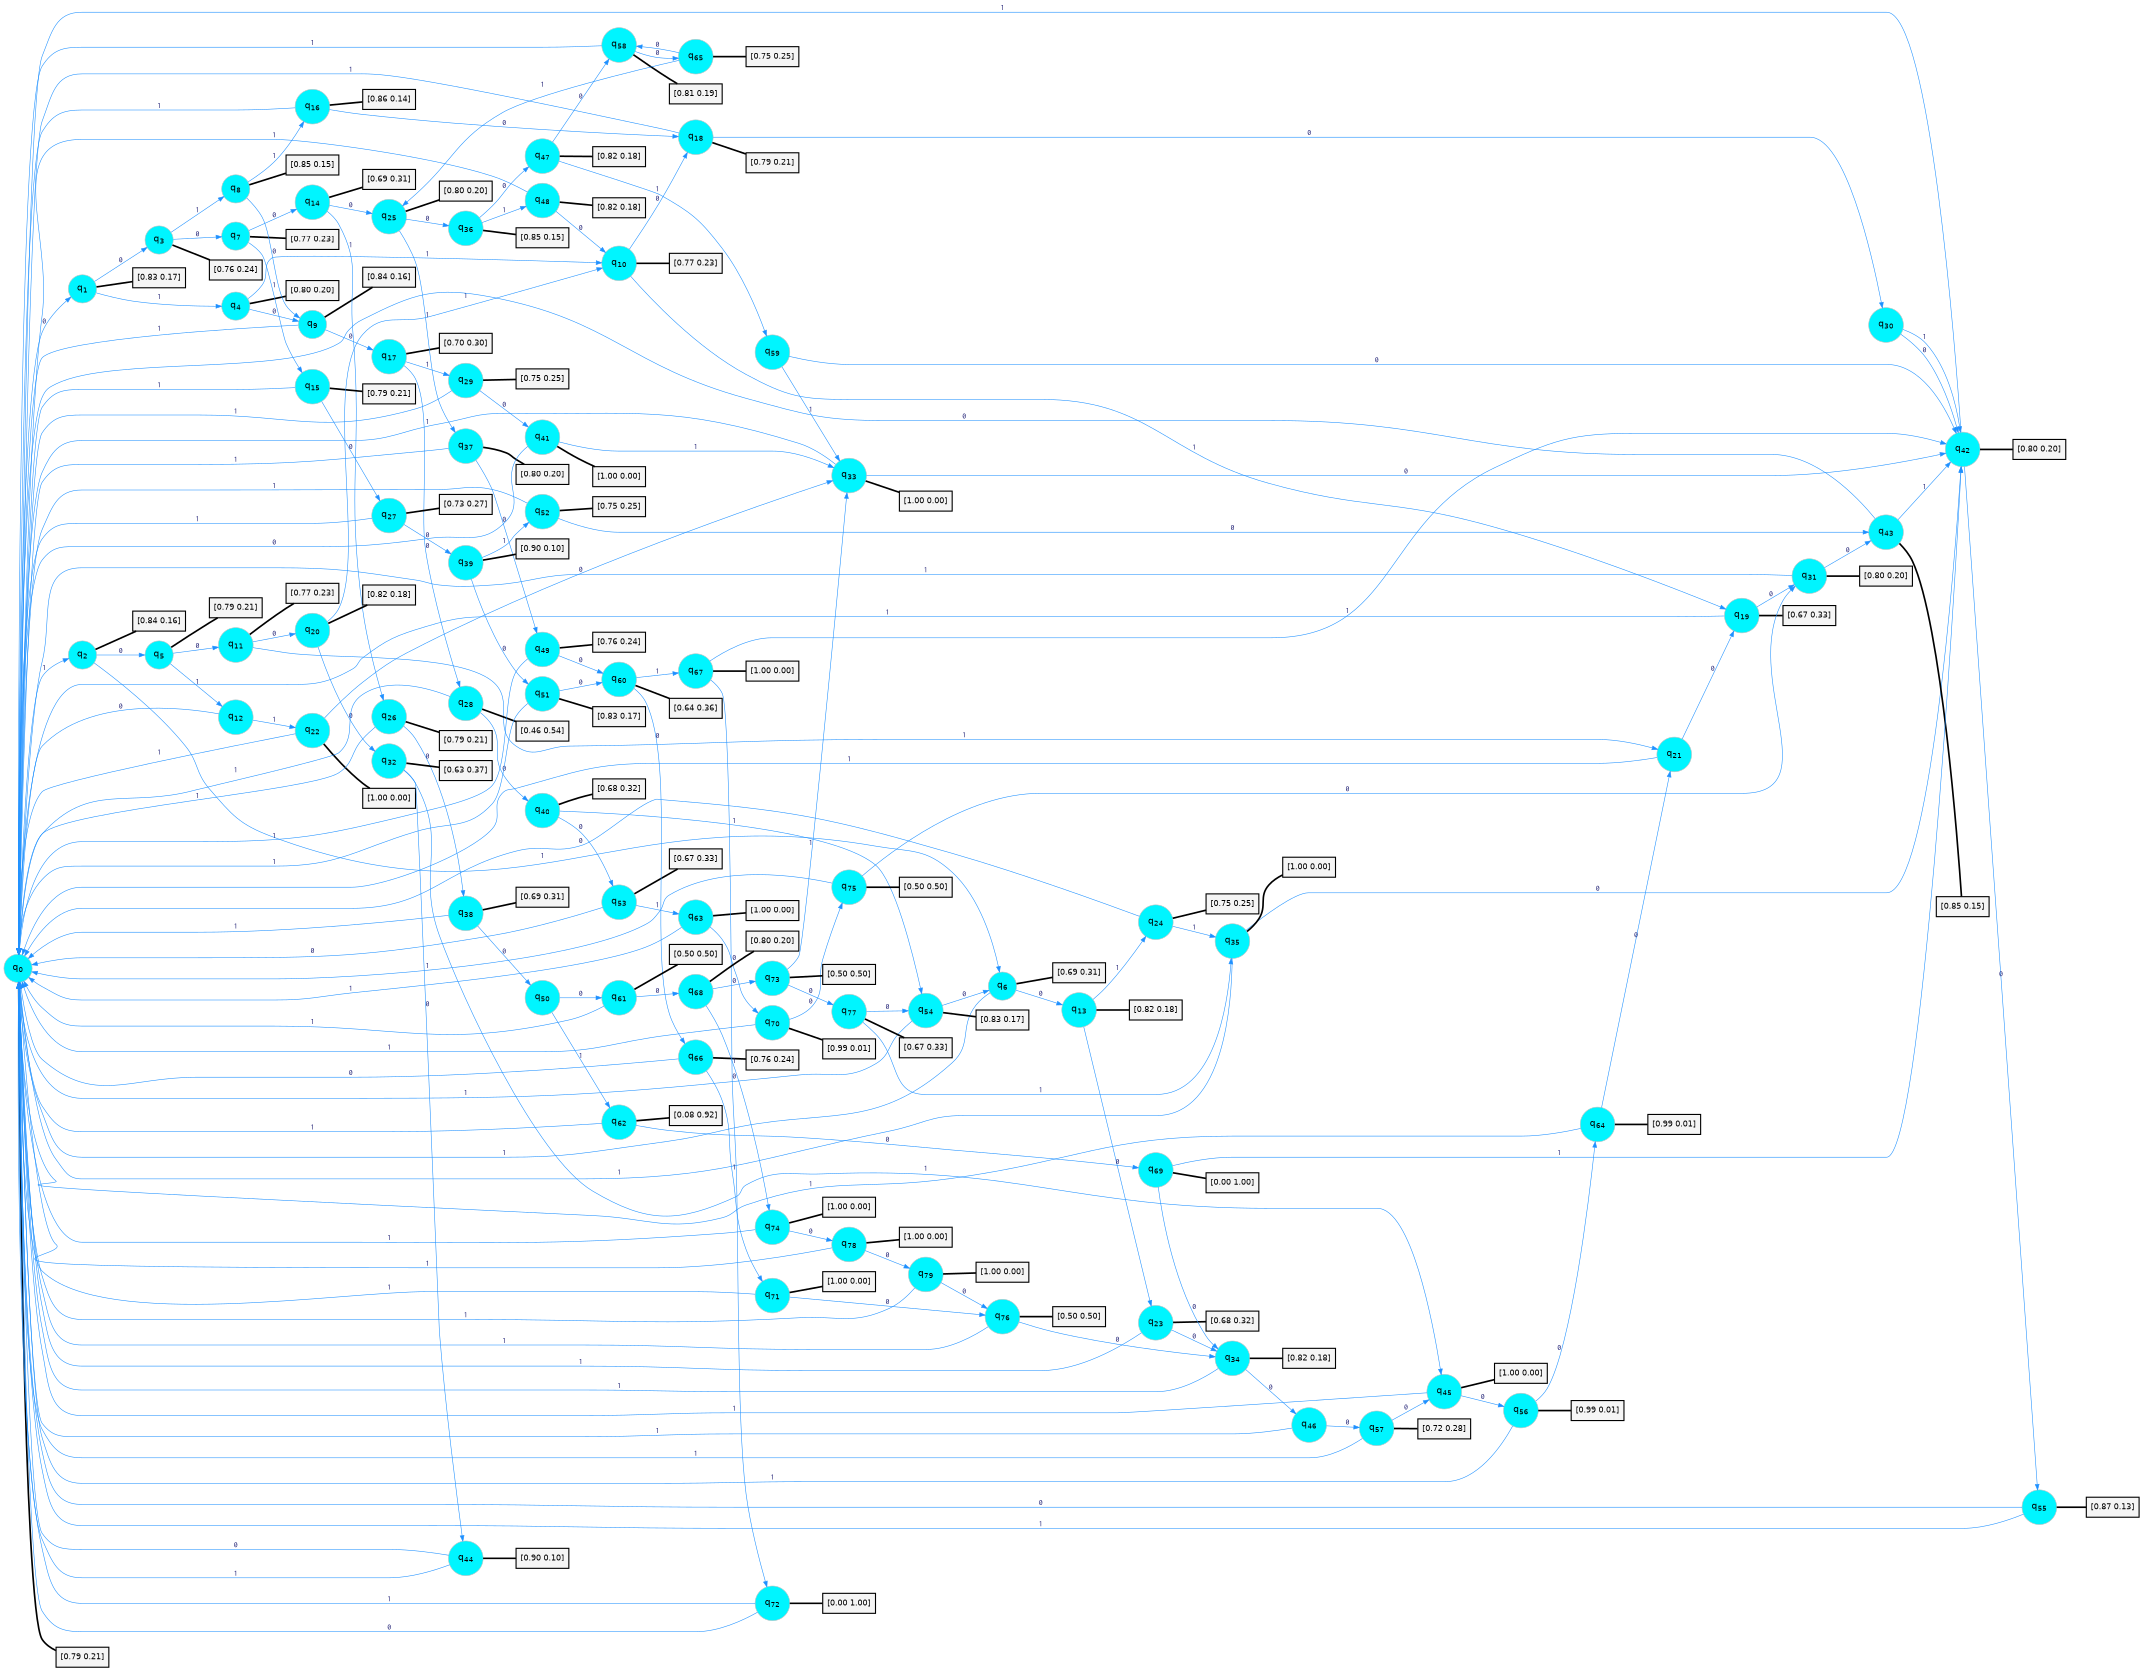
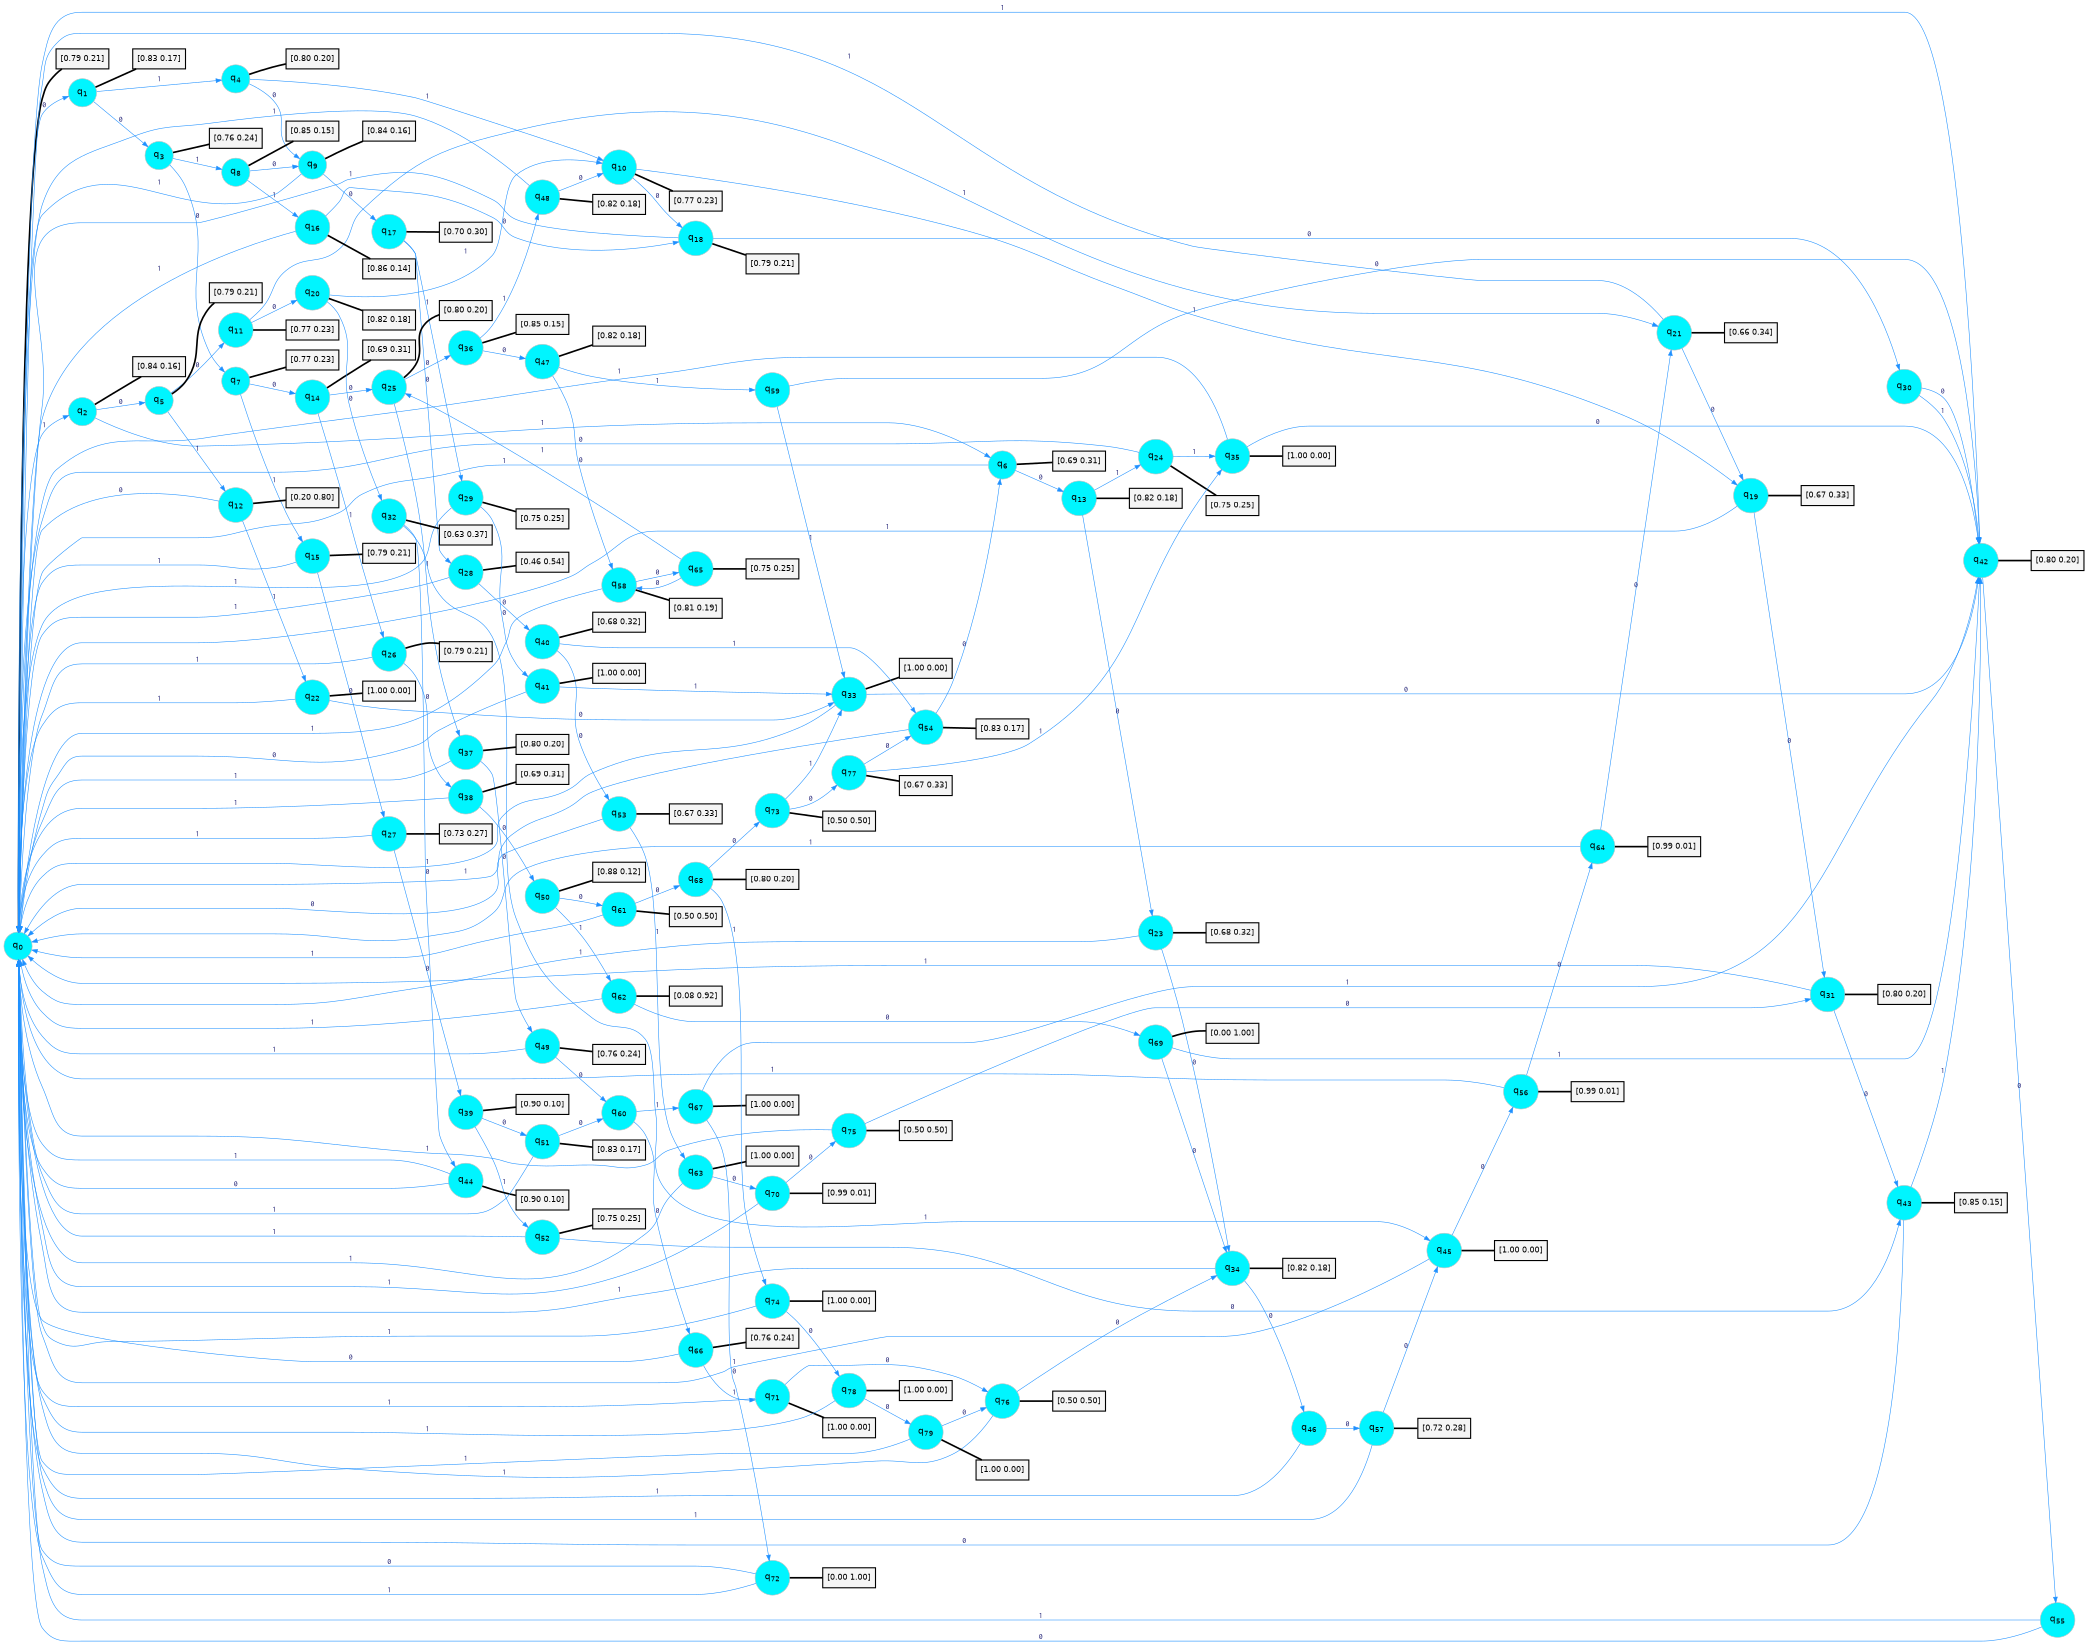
none -> (1751, 333)
none -> (312, 498)
(696, 708) -> none
none -> (619, 872)
(2113, 1507) -> none
